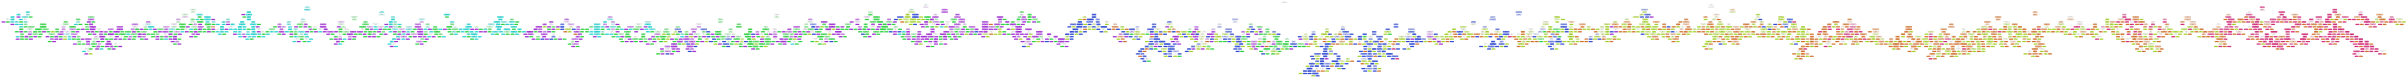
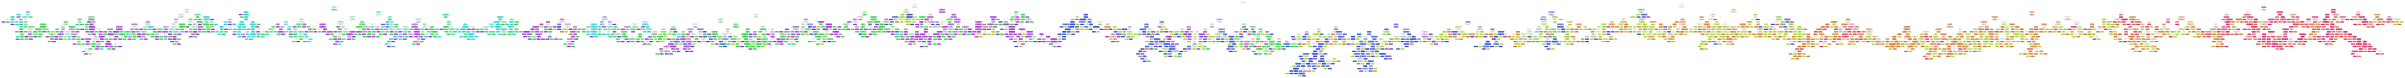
none -> (492, 27)
none -> (2203, 34)
